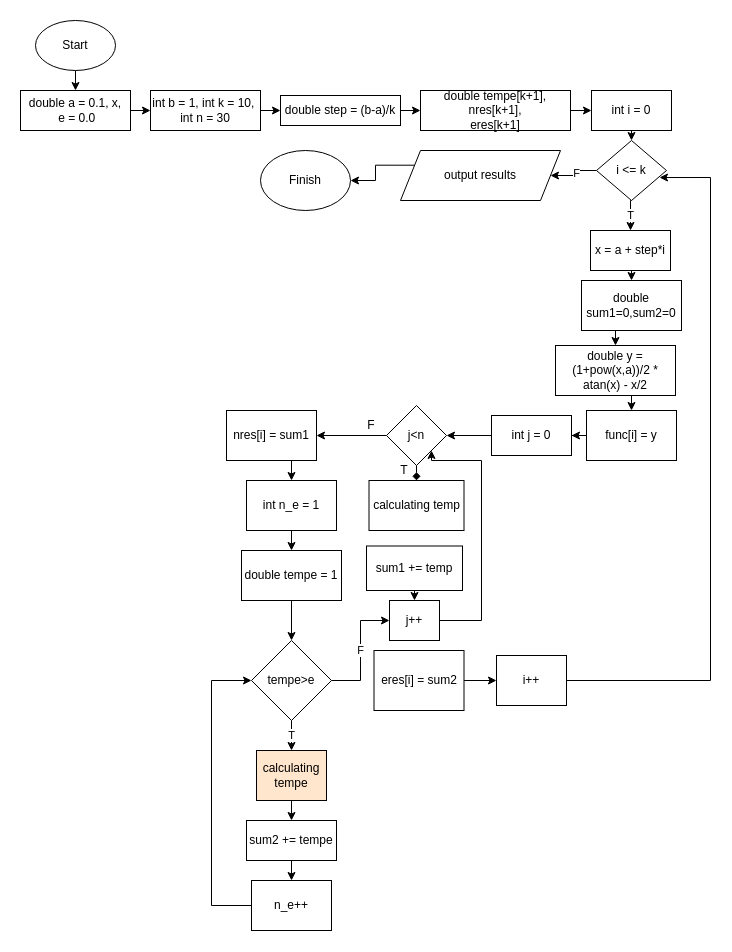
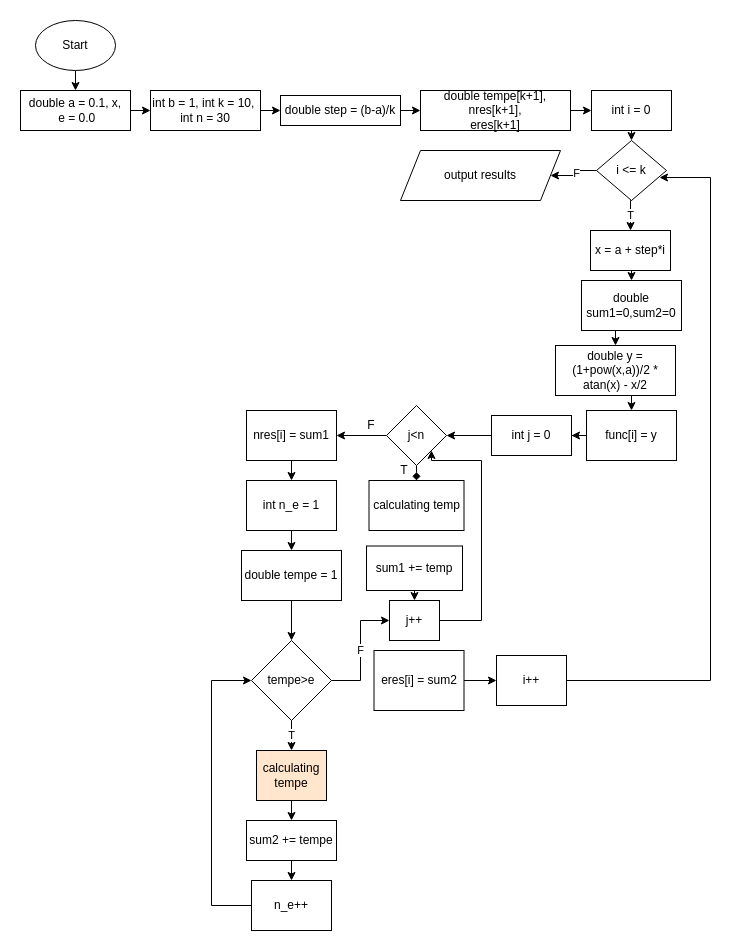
(379, 165) -> none
(306, 181) -> none
(272, 436) -> (292, 436)
